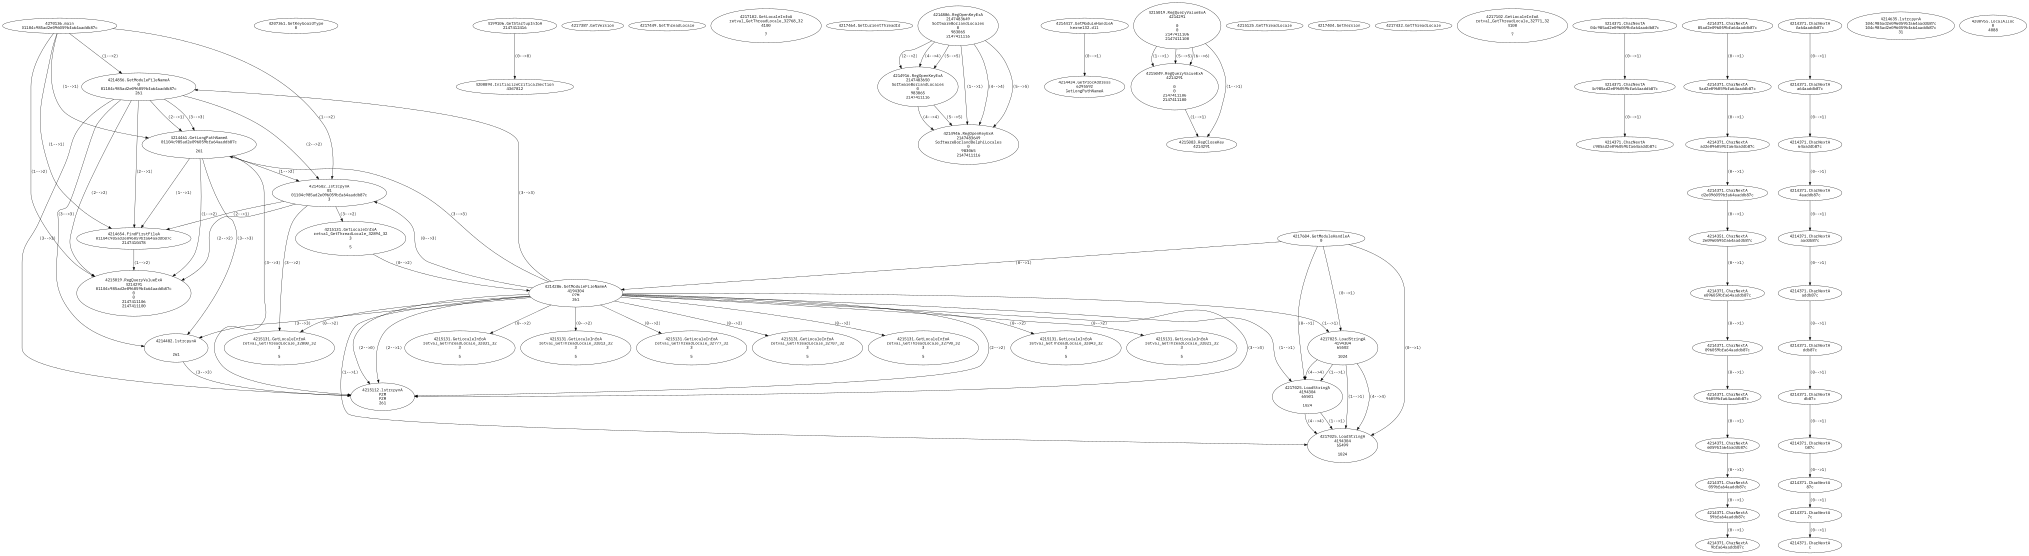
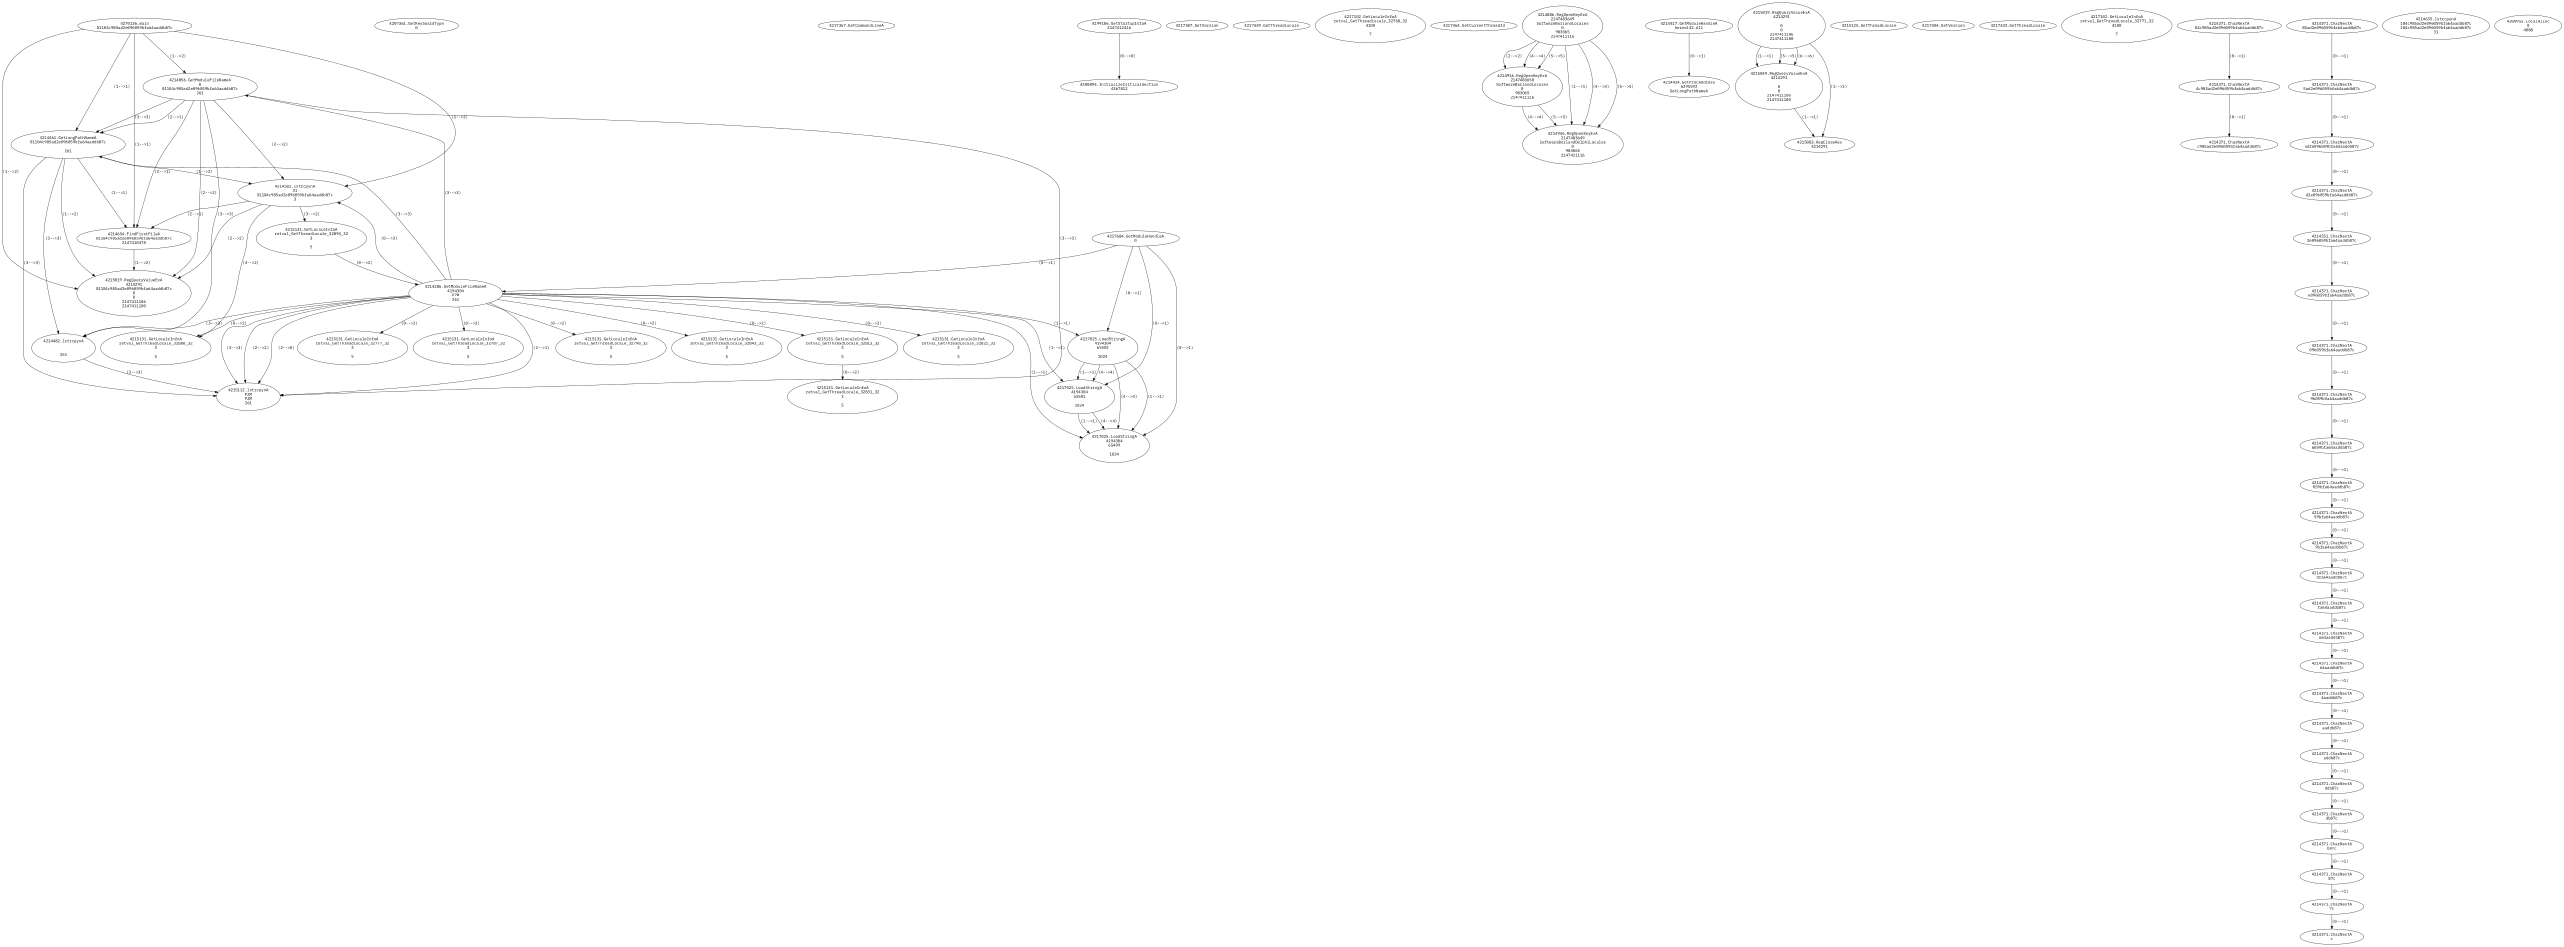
none -> (856, 26)
(522, 319) -> (843, 371)
none -> (2332, 575)
